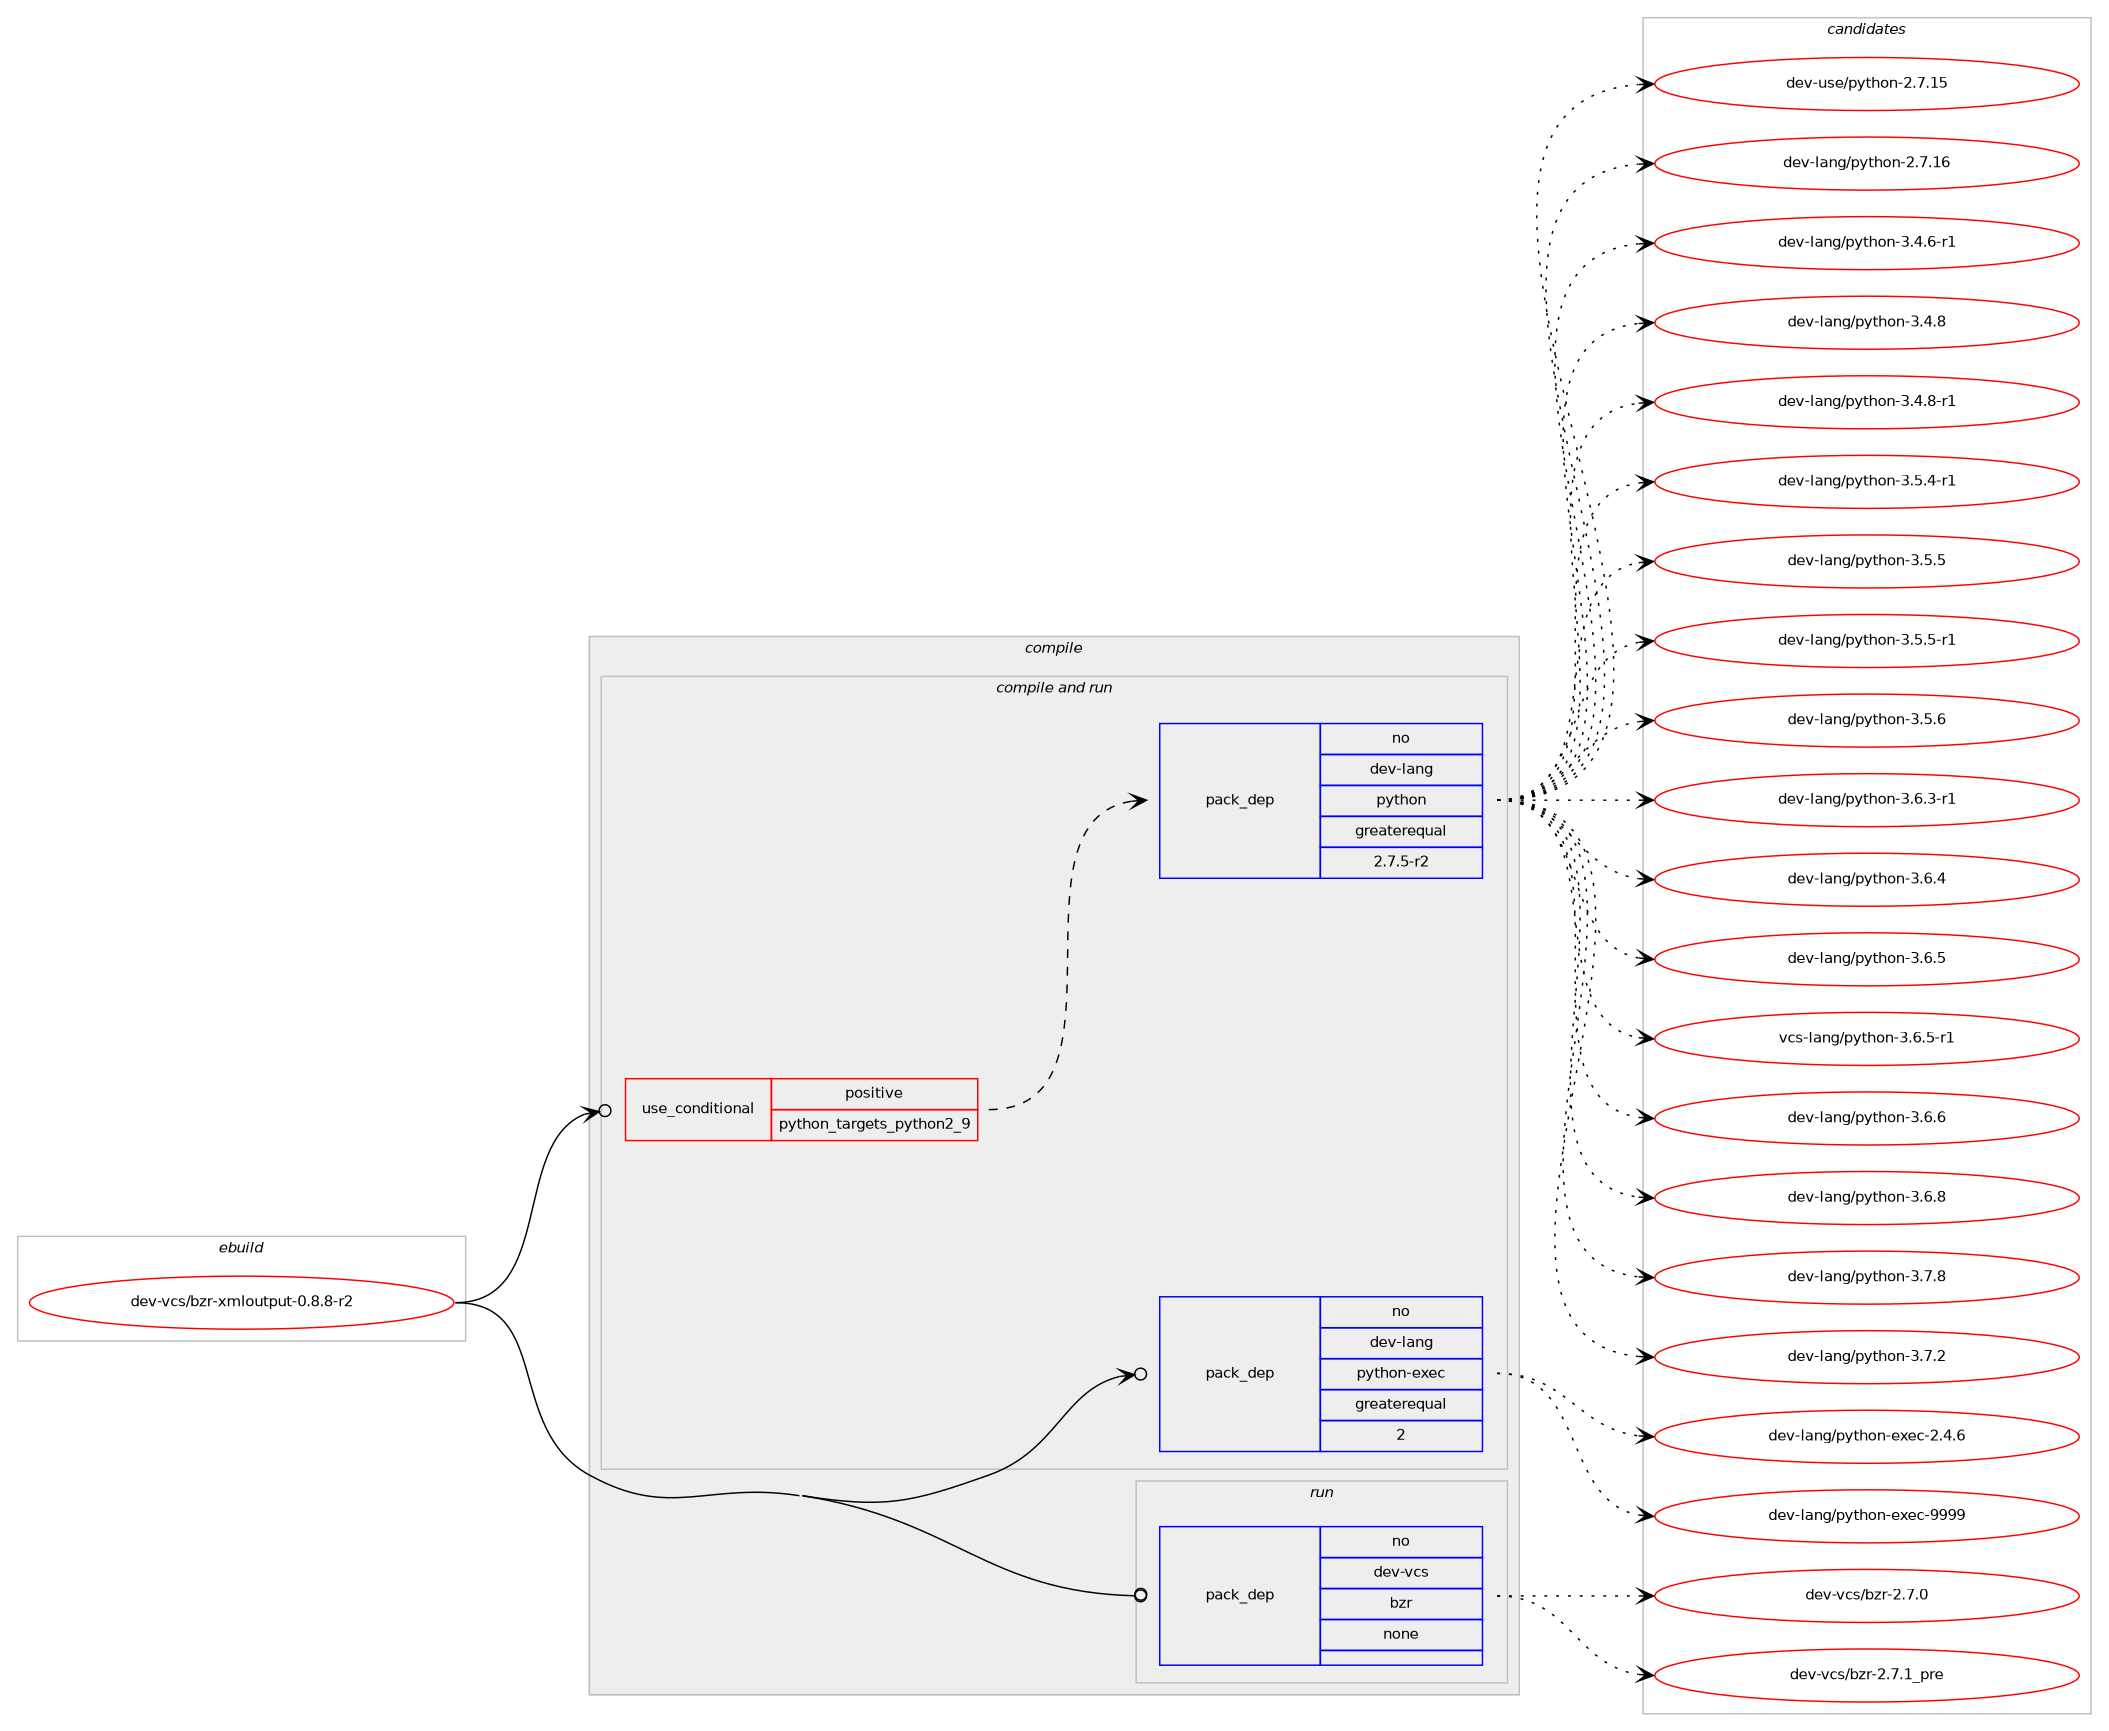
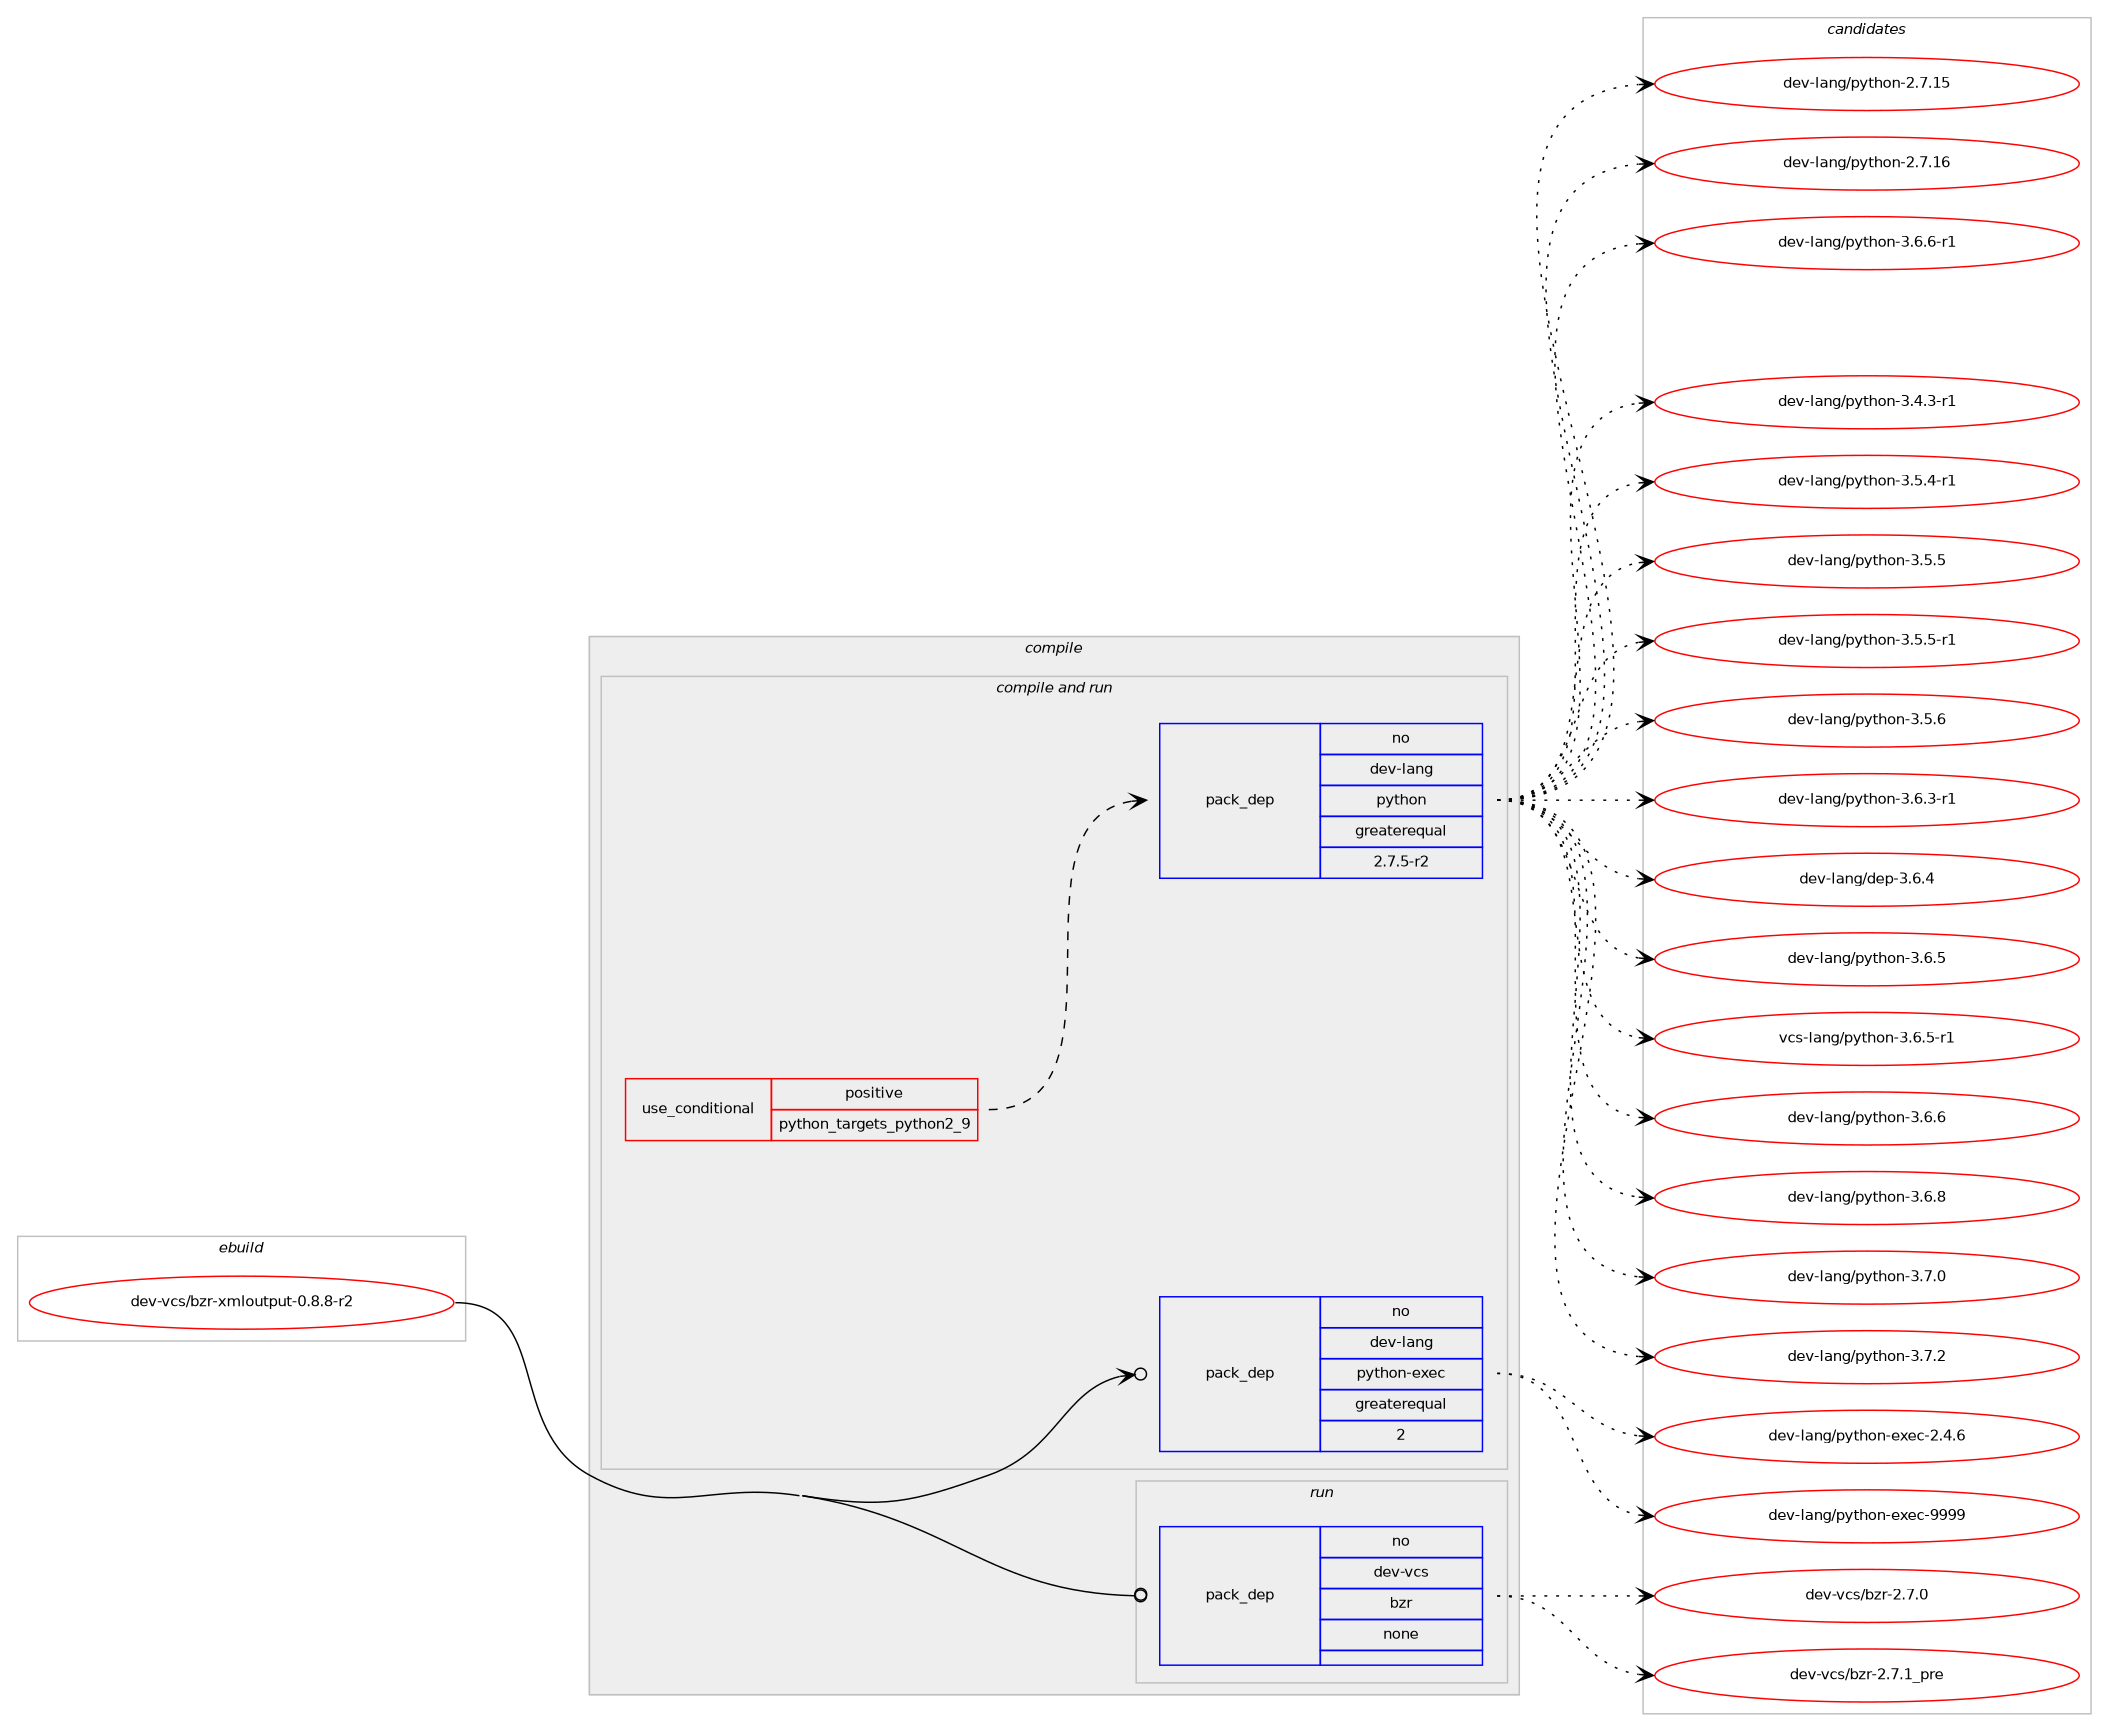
(1867, 84) -> (1867, 84)
(1867, 243) -> (1867, 243)
(1867, 323) -> none
(1867, 402) -> (1867, 402)
(1867, 880) -> (1867, 880)
(530, 1219) -> none
(1867, 1278) -> (1867, 1278)
